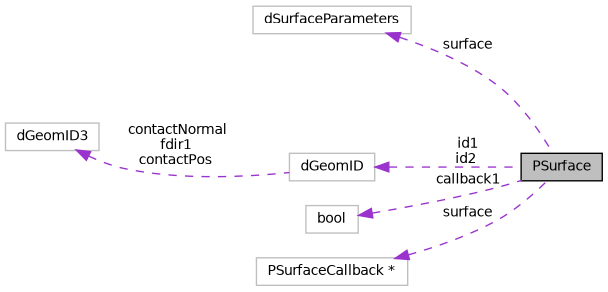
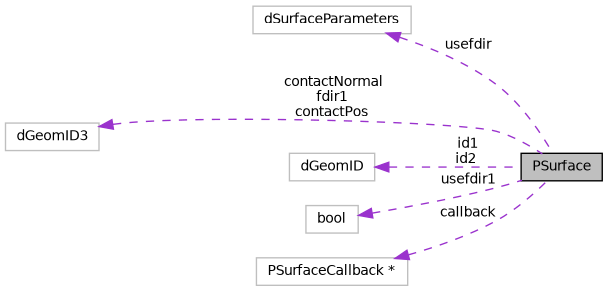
(466, 45) -> (466, 45)
(188, 176) -> (331, 120)
(466, 180) -> (466, 180)
(466, 213) -> (466, 213)
